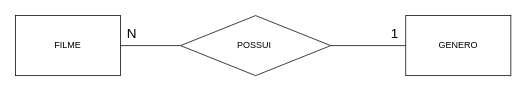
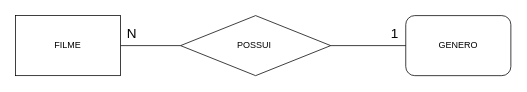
(458, 45) -> (458, 45)
